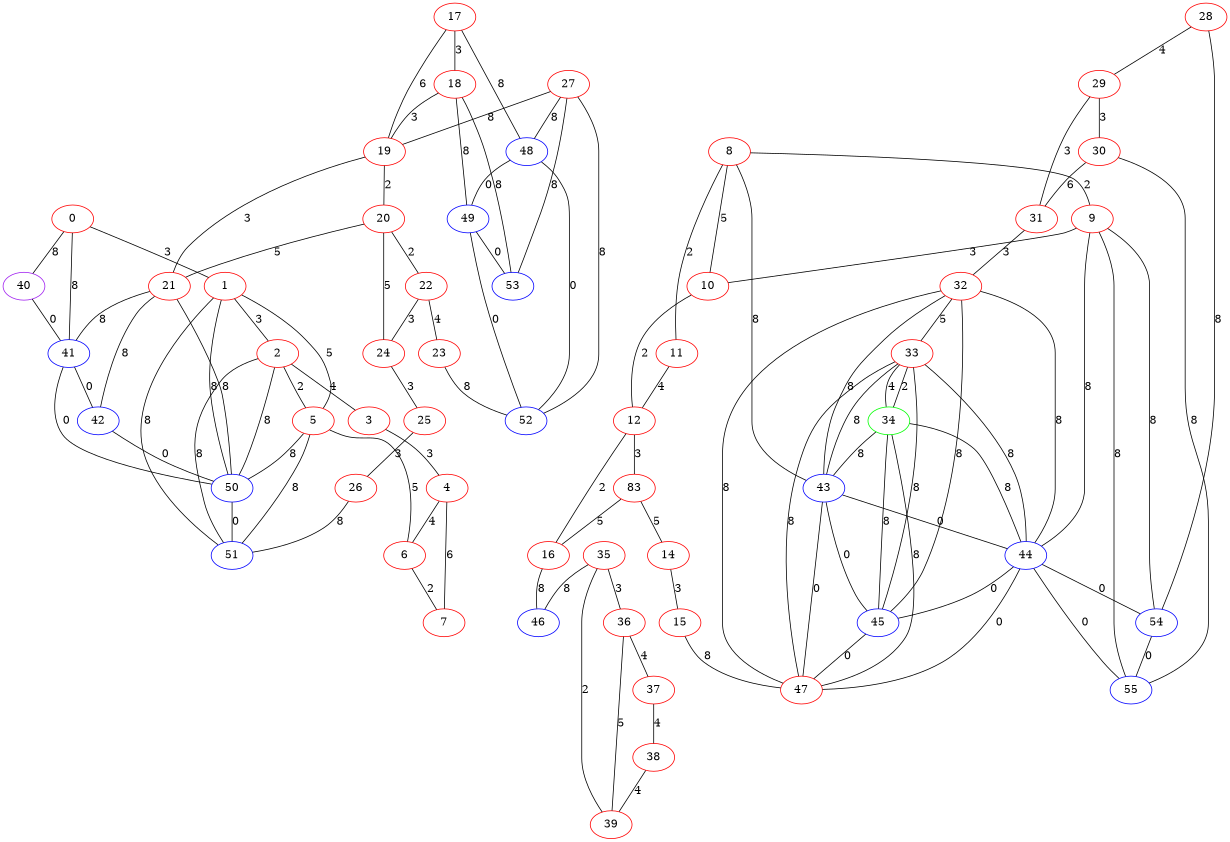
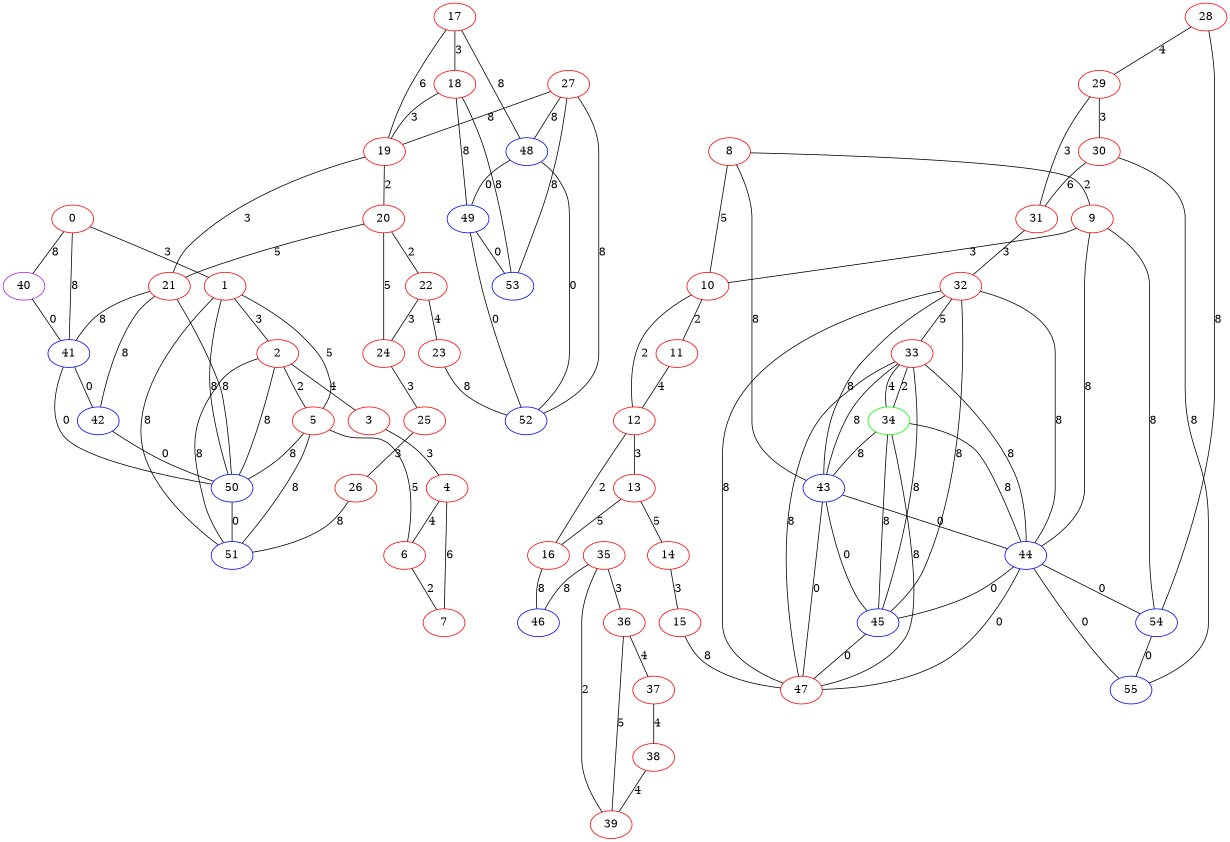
(686, 249) -> (692, 320)
(1114, 454) -> none
(634, 488) -> (634, 488)
